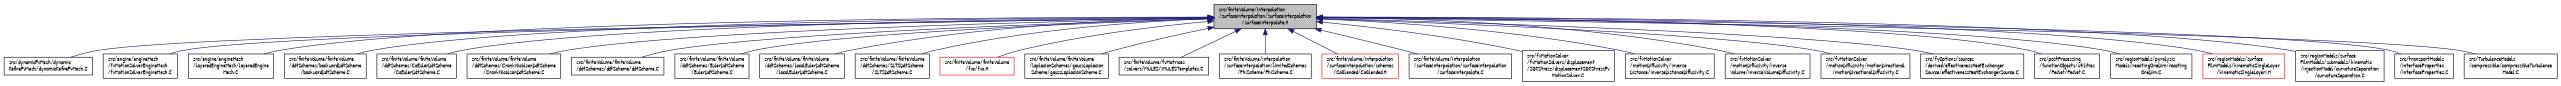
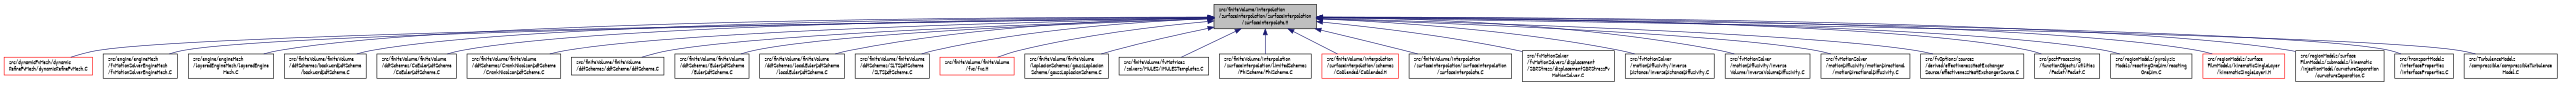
(48, 66) -> (48, 66)
